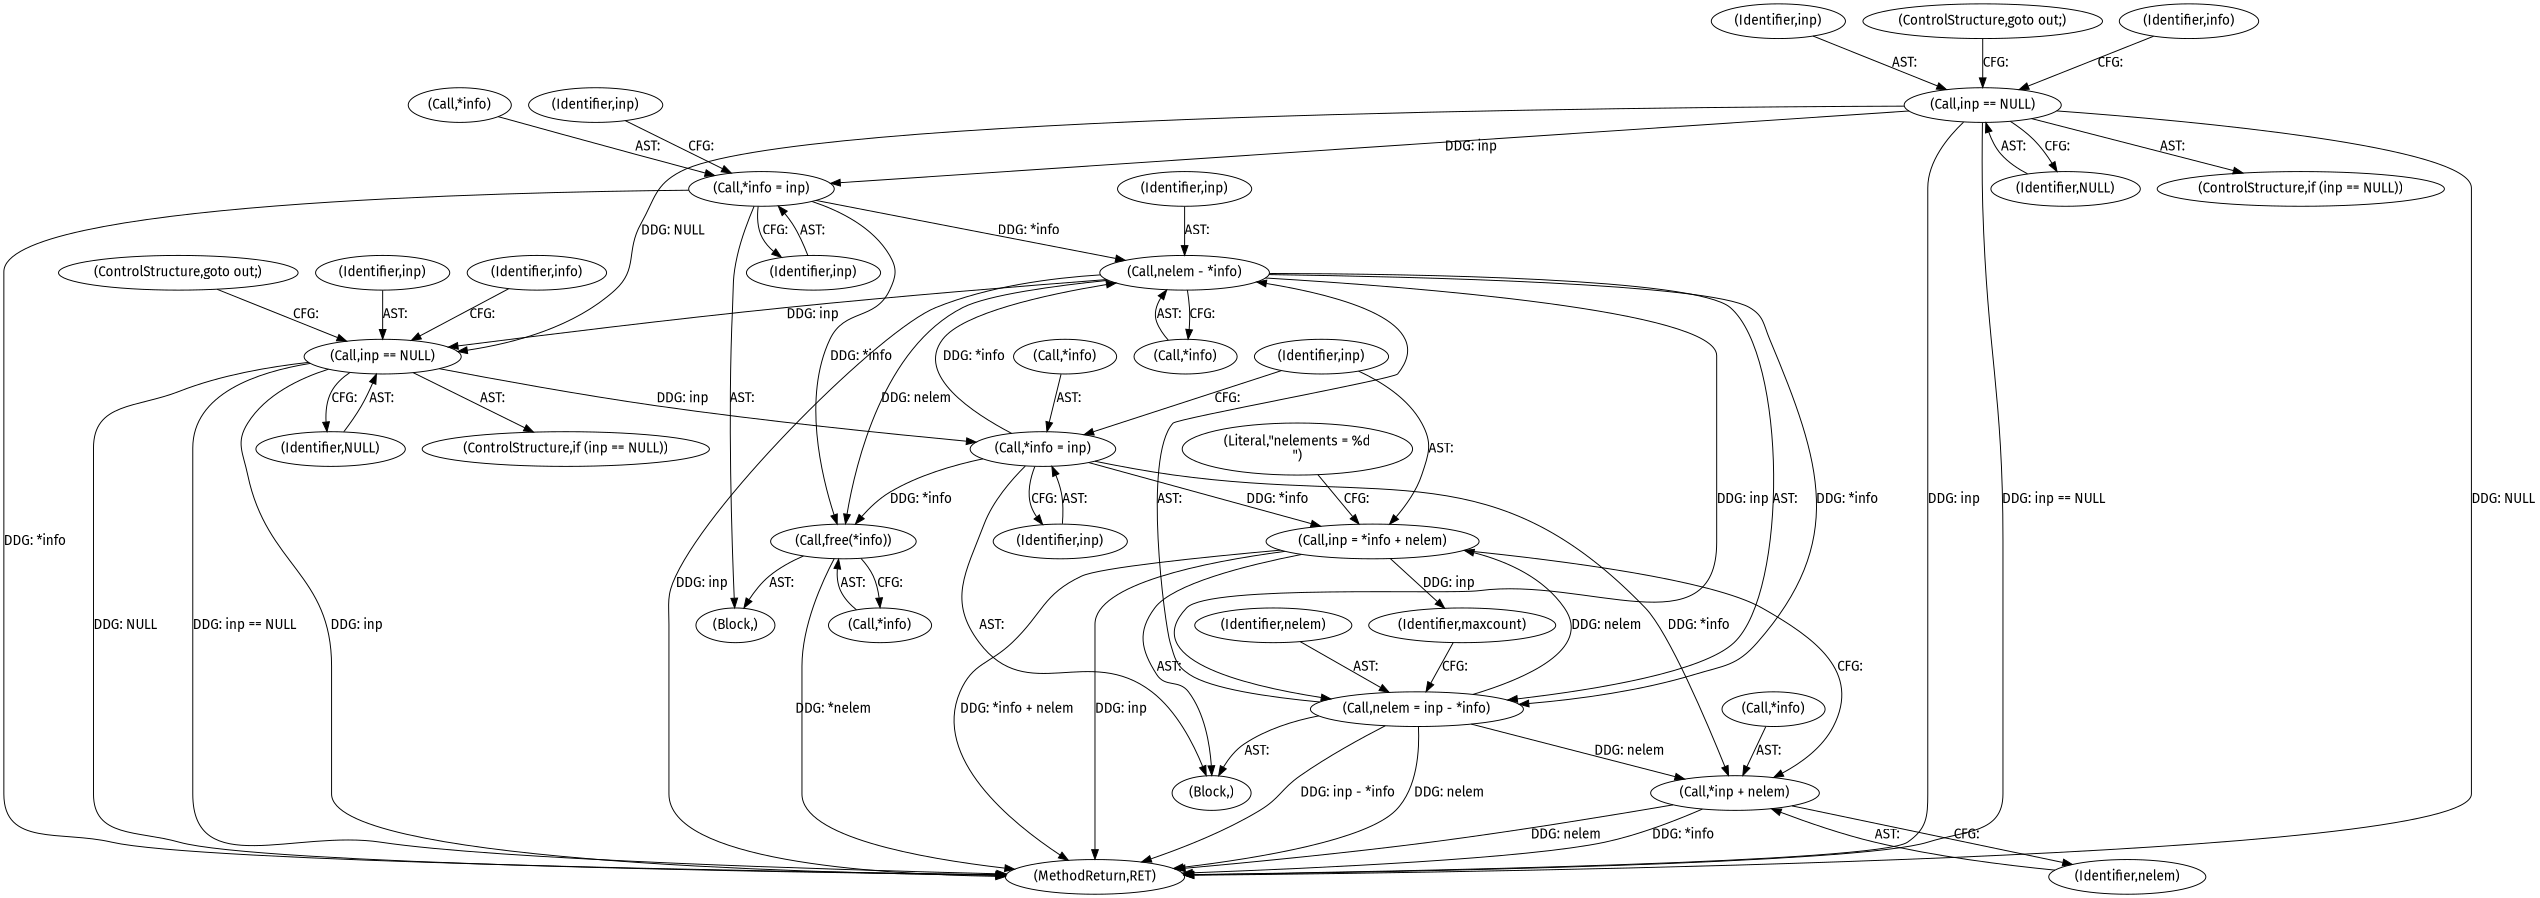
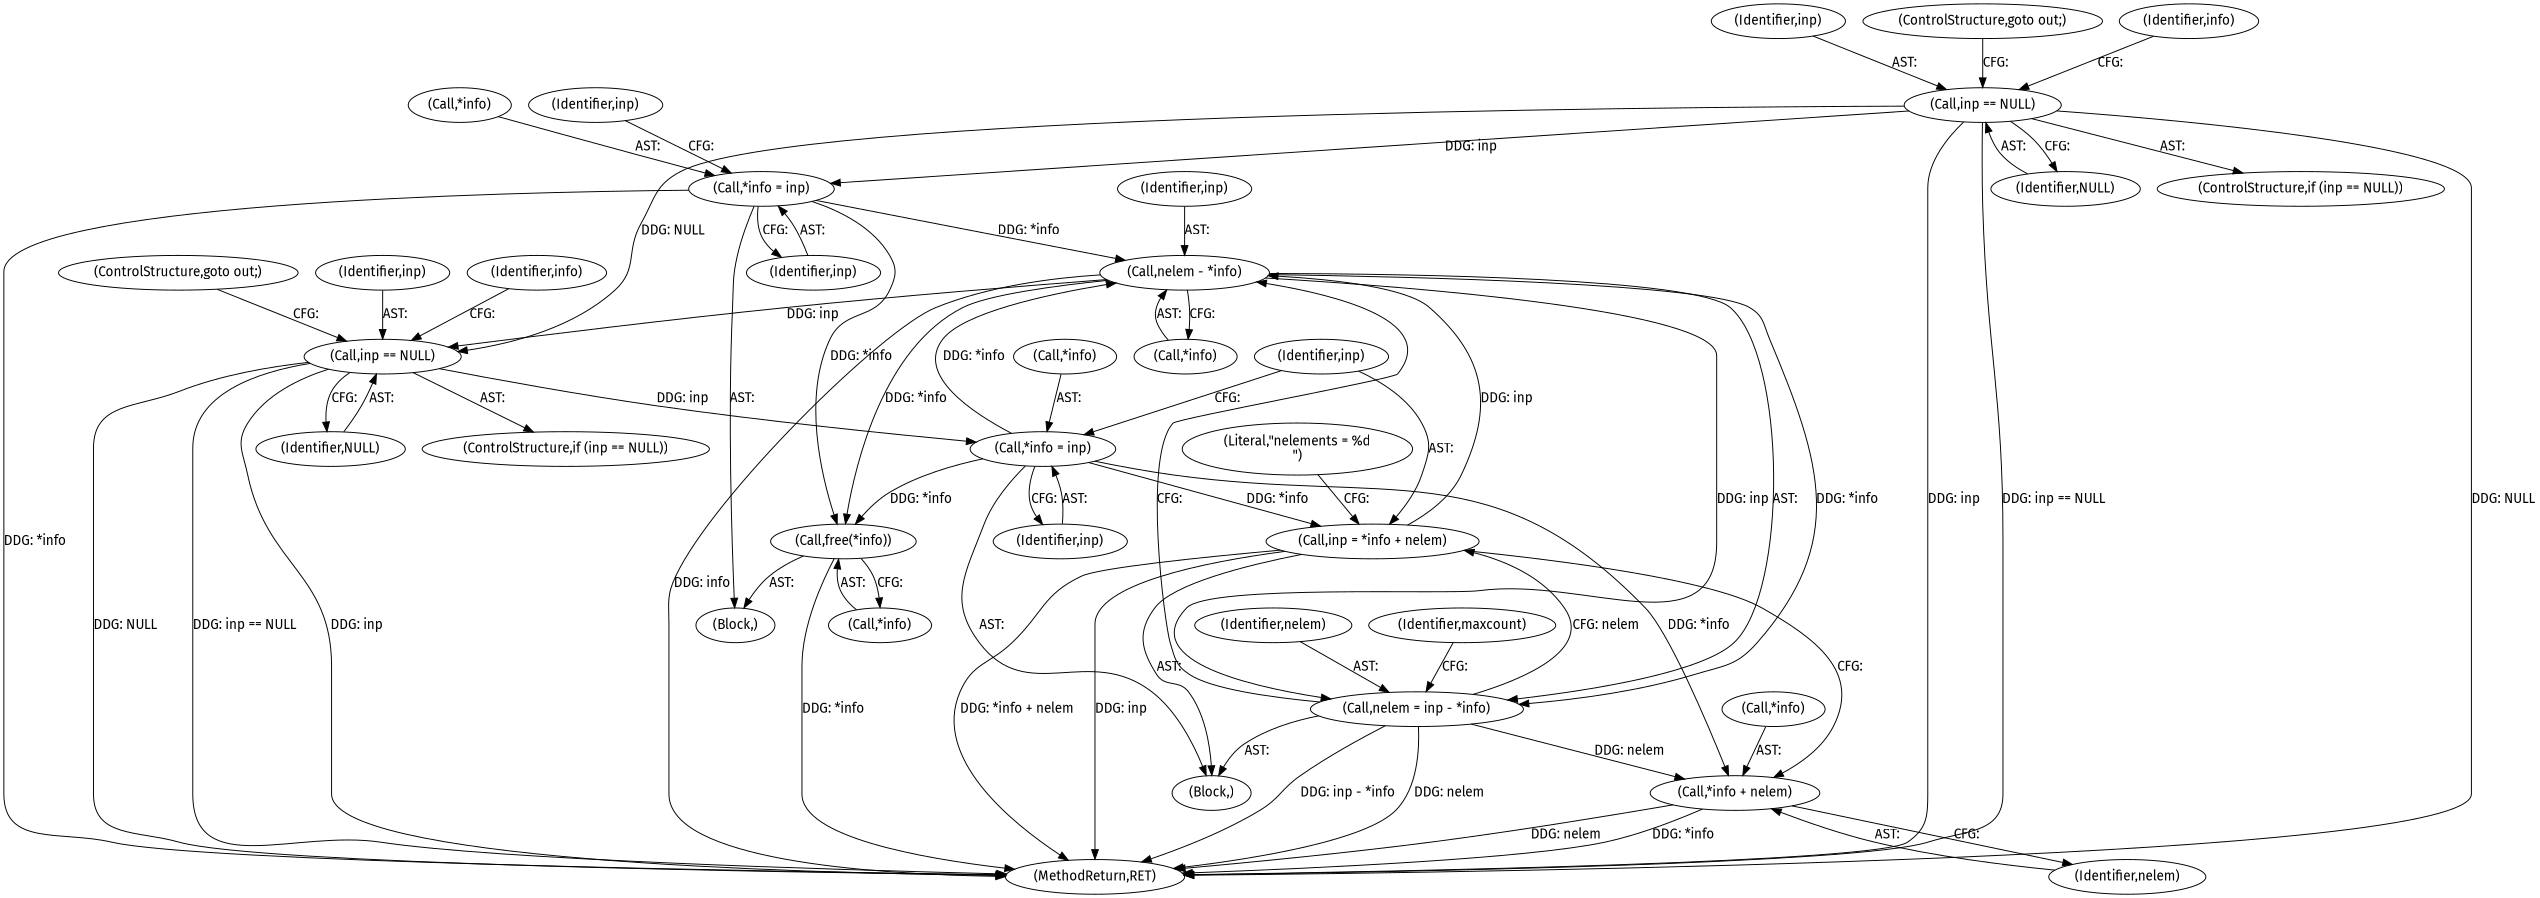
(916, 399) -> (916, 399)
(1172, 500) -> (1172, 500)
(1414, 580) -> (1464, 347)
(702, 583) -> (702, 583)
(1606, 625) -> (1606, 625)
(833, 709) -> (833, 709)
(1735, 793) -> (1735, 793)
